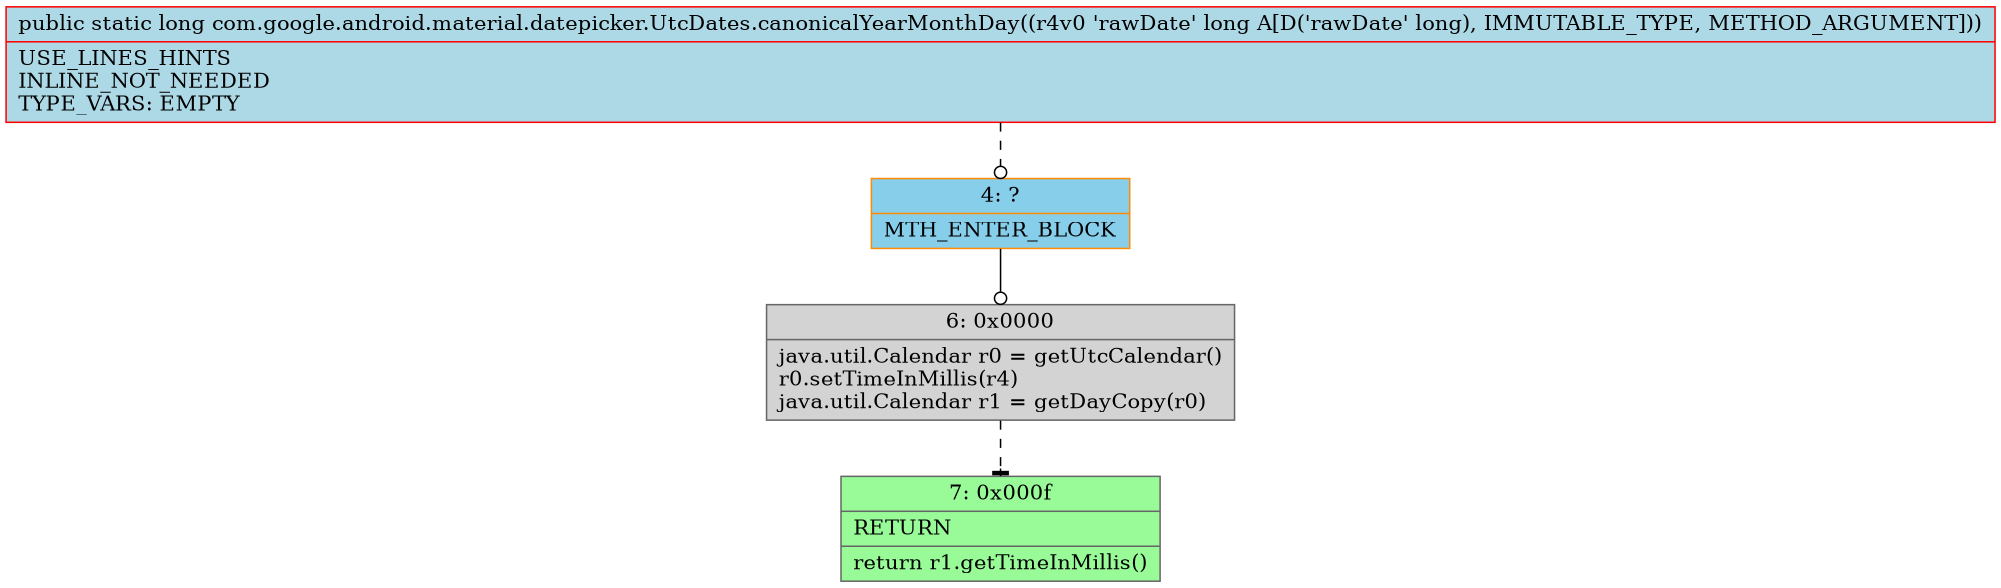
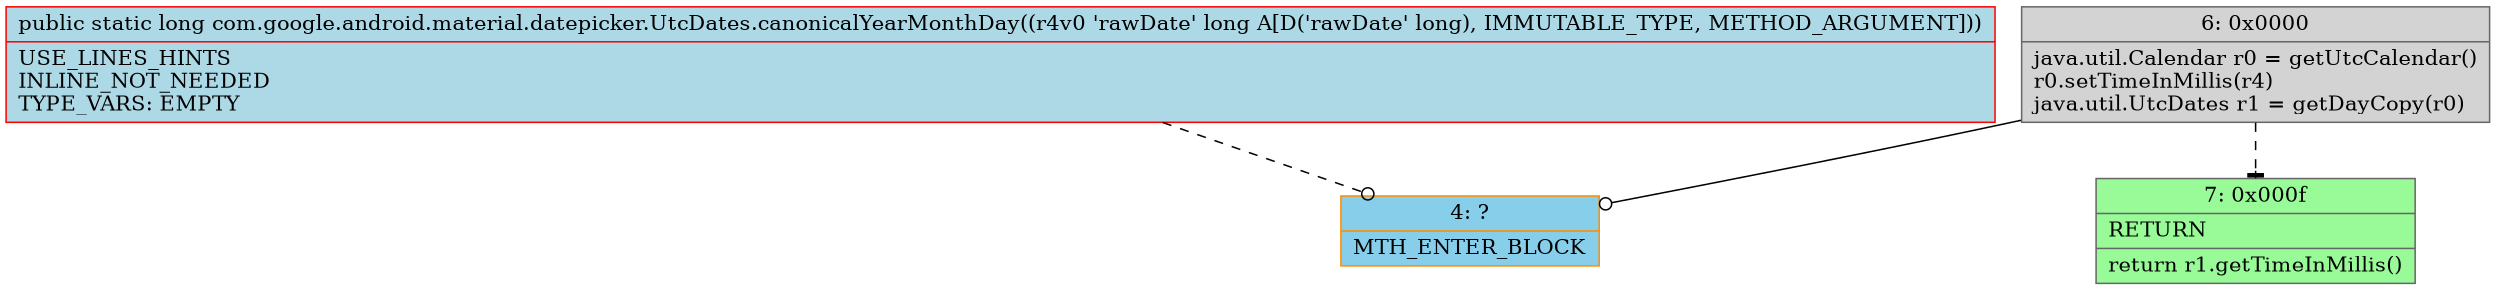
(1001, 270) -> (1817, 163)
(993, 402) -> (2250, 104)
